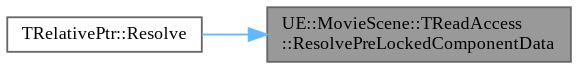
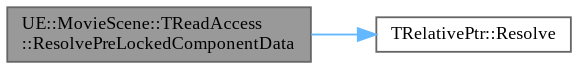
(225, 35) -> (334, 35)
